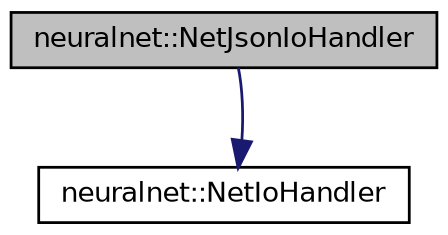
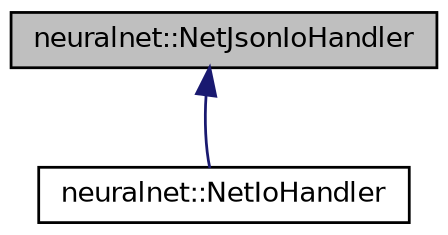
(242, 104) -> (206, 132)
